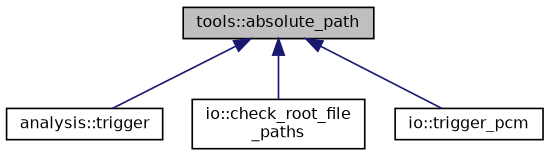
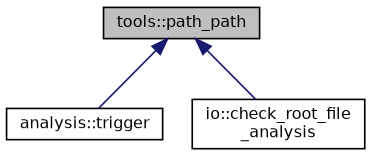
(278, 23) -> (182, 23)
(278, 124) -> (278, 124)
(469, 124) -> none
